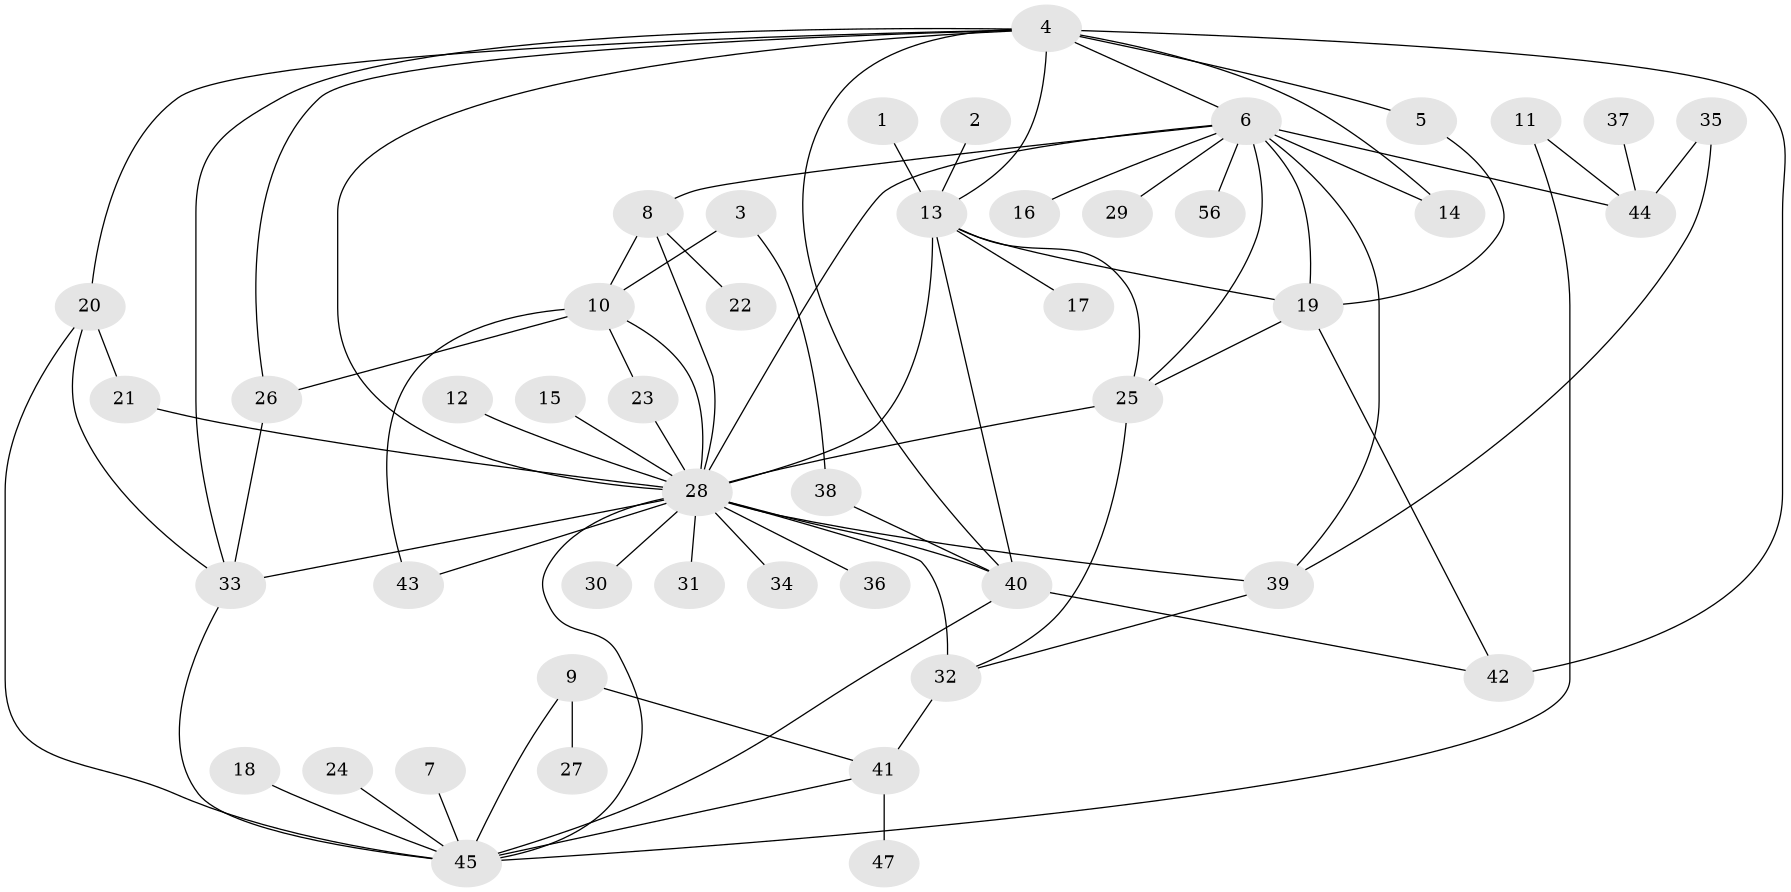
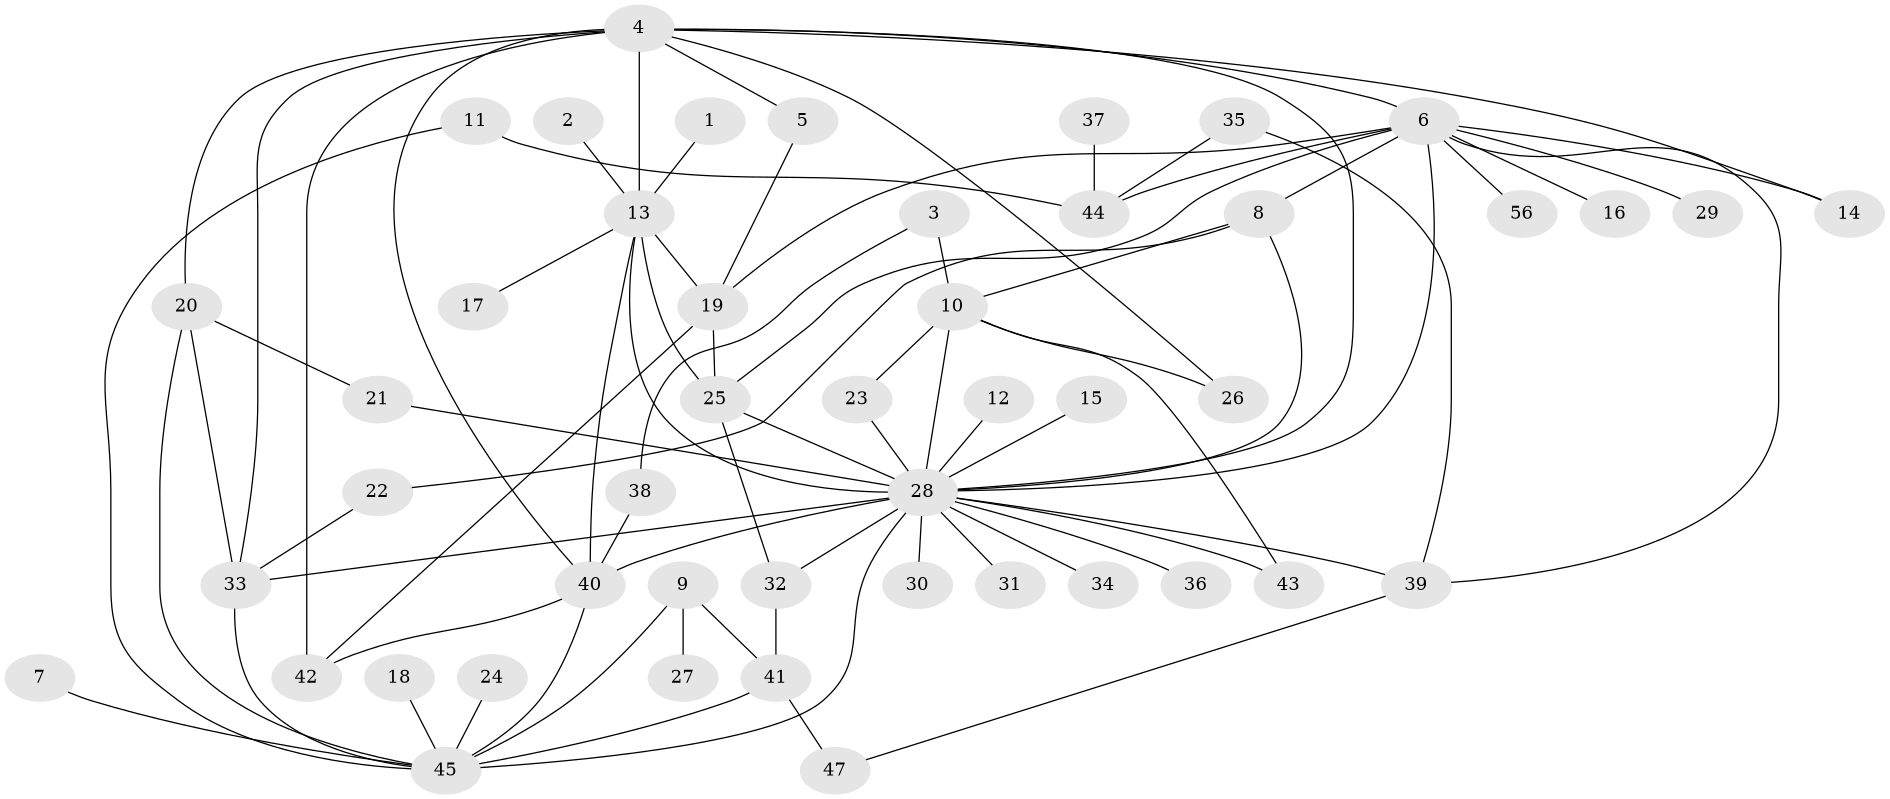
(249, 492) -> (316, 533)
(1112, 632) -> (1126, 678)
